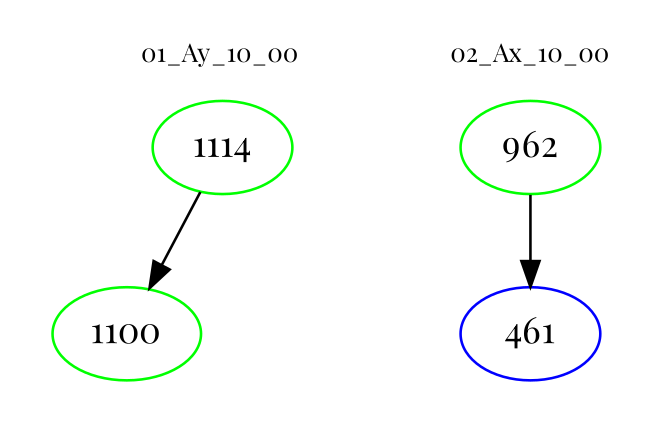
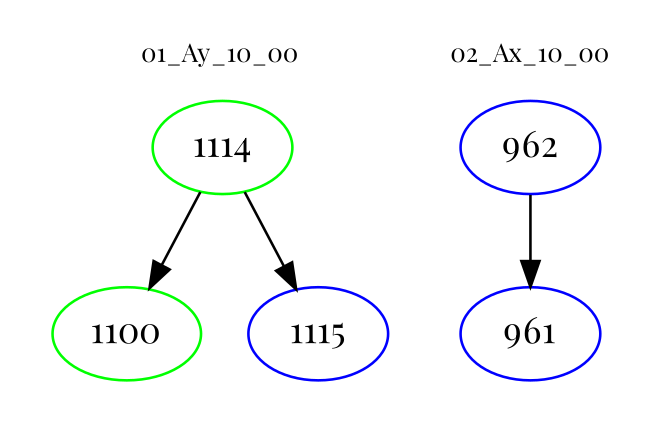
(530, 147) -> (530, 147)
none -> (318, 334)
(530, 334) -> (530, 334)
